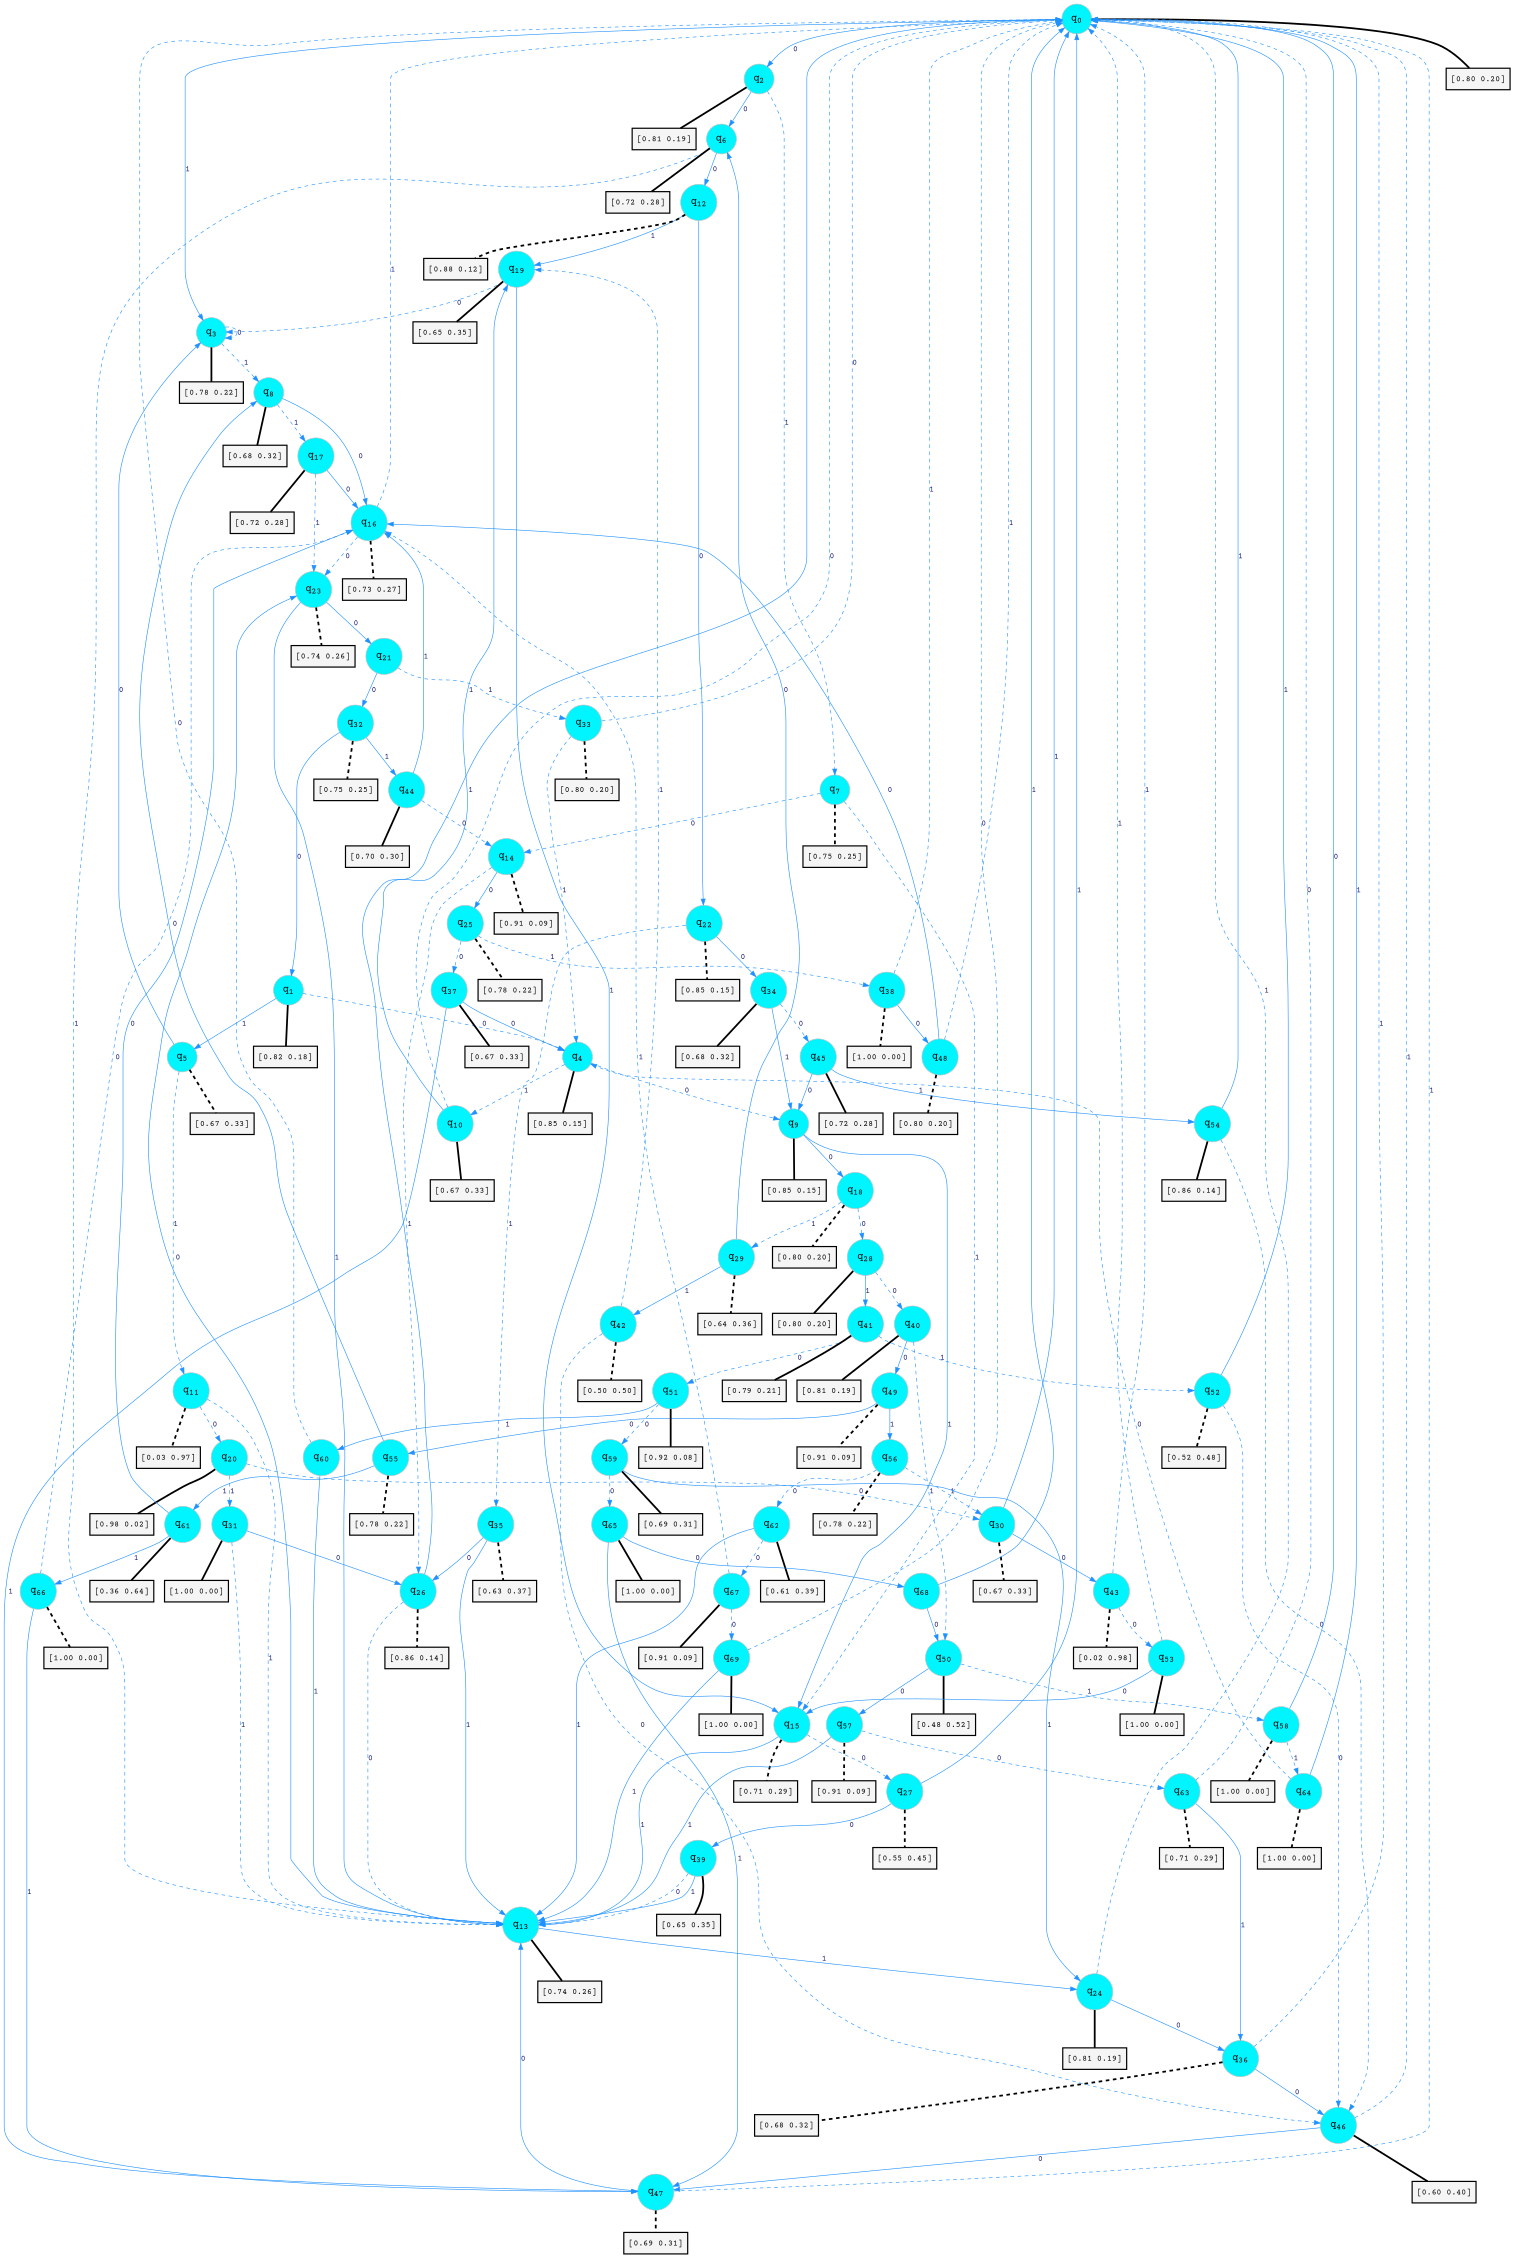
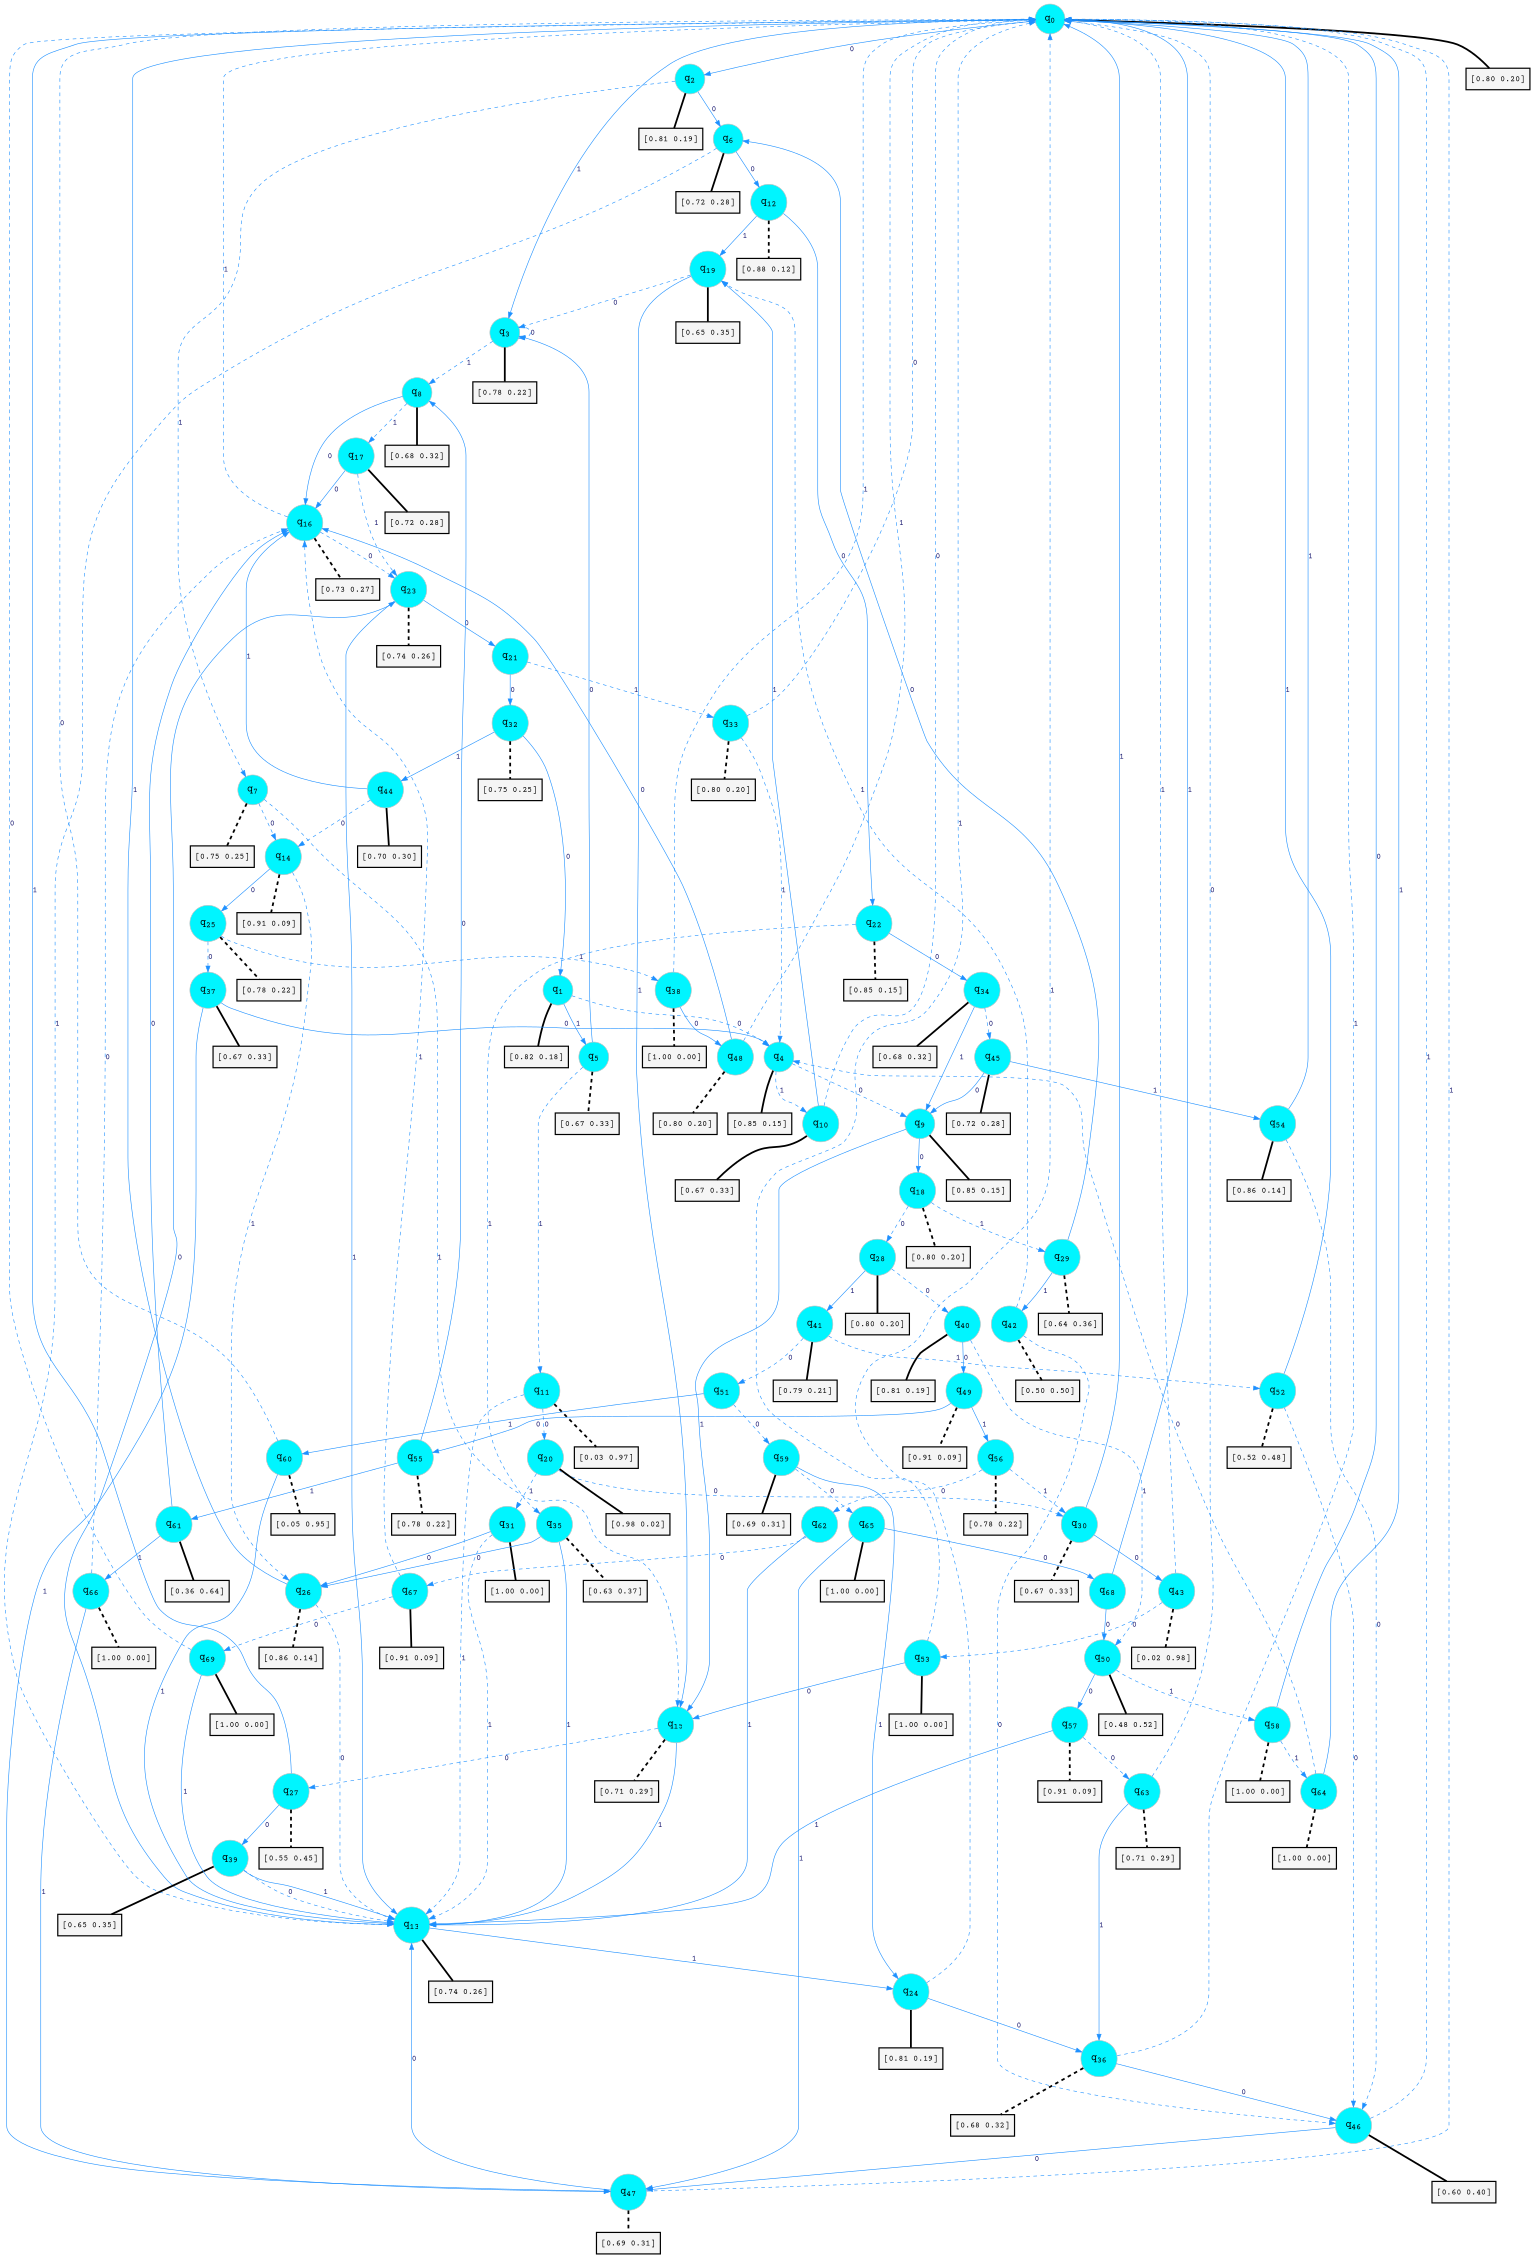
(671, 1458) -> none
none -> (303, 1524)
(793, 1591) -> none
